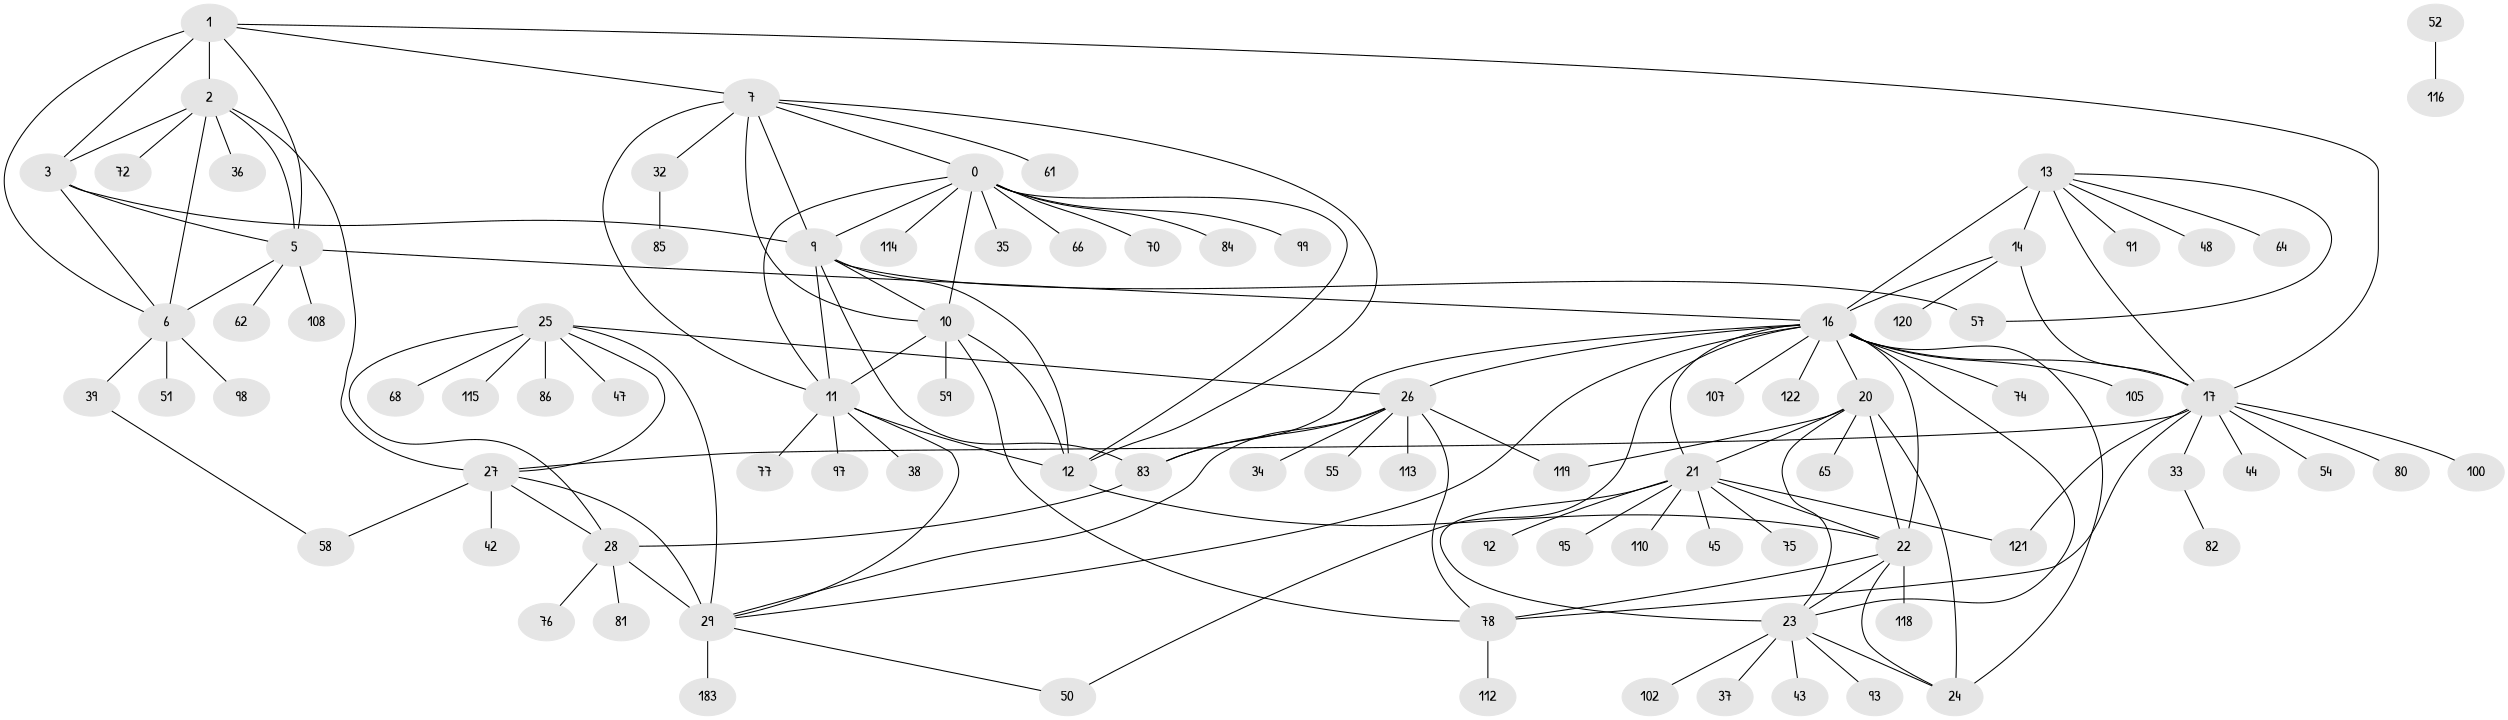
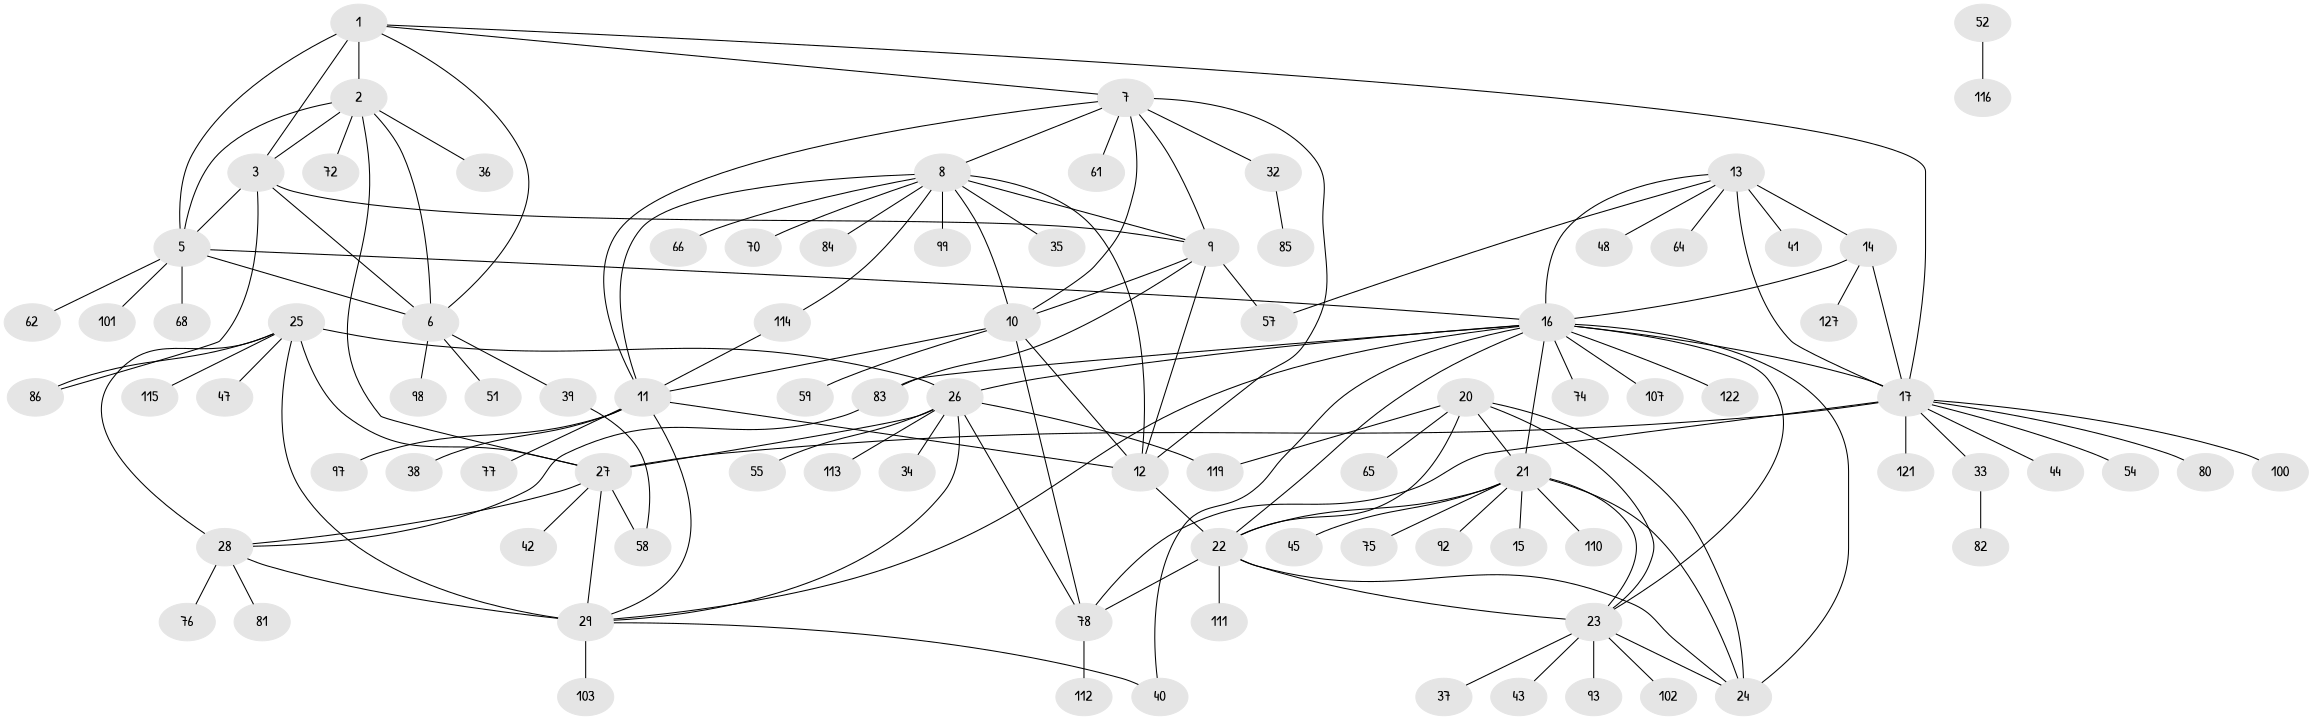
(975, 173) -> (942, 173)
(2132, 248) -> (1793, 248)
(317, 322) -> (107, 322)
(823, 322) -> (713, 360)
(1903, 322) -> (1829, 322)
none -> (222, 338)
(471, 360) -> (182, 285)
(1847, 360) -> none
(2135, 397) -> none
(1276, 435) -> (783, 442)
(1856, 509) -> (1671, 552)
(1565, 547) -> (1519, 547)
(1904, 622) -> (1219, 622)
(708, 697) -> (586, 697)
(1068, 697) -> (1160, 697)
